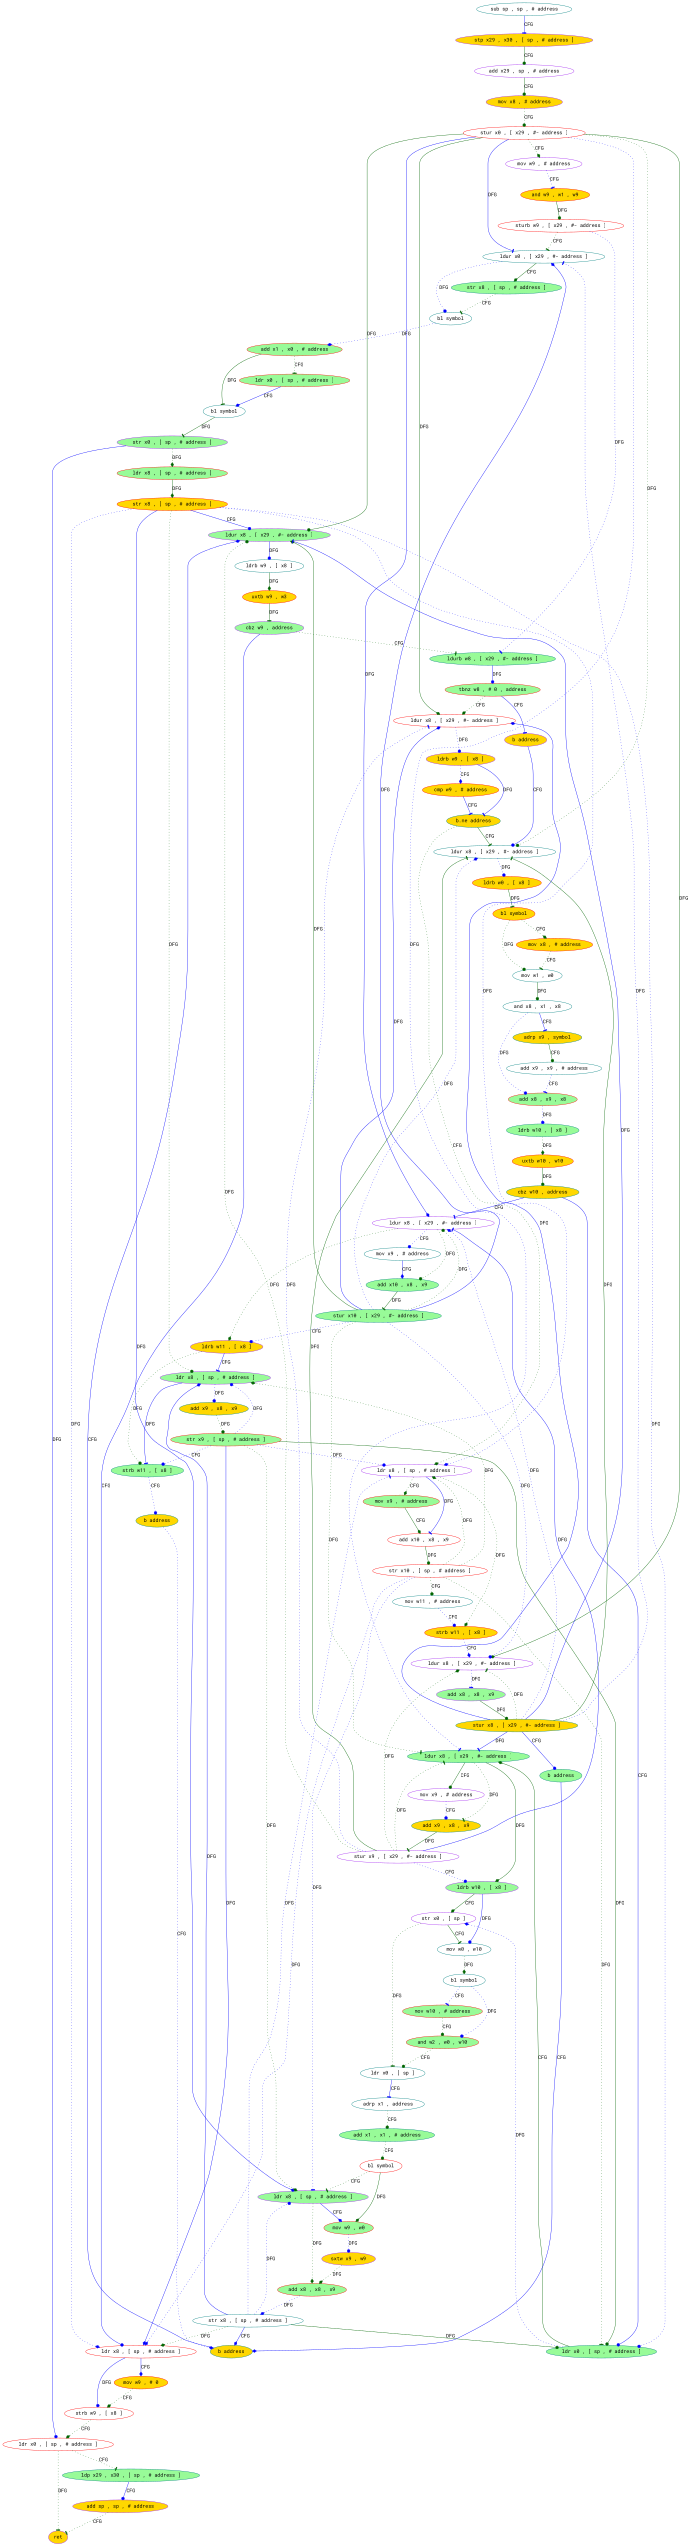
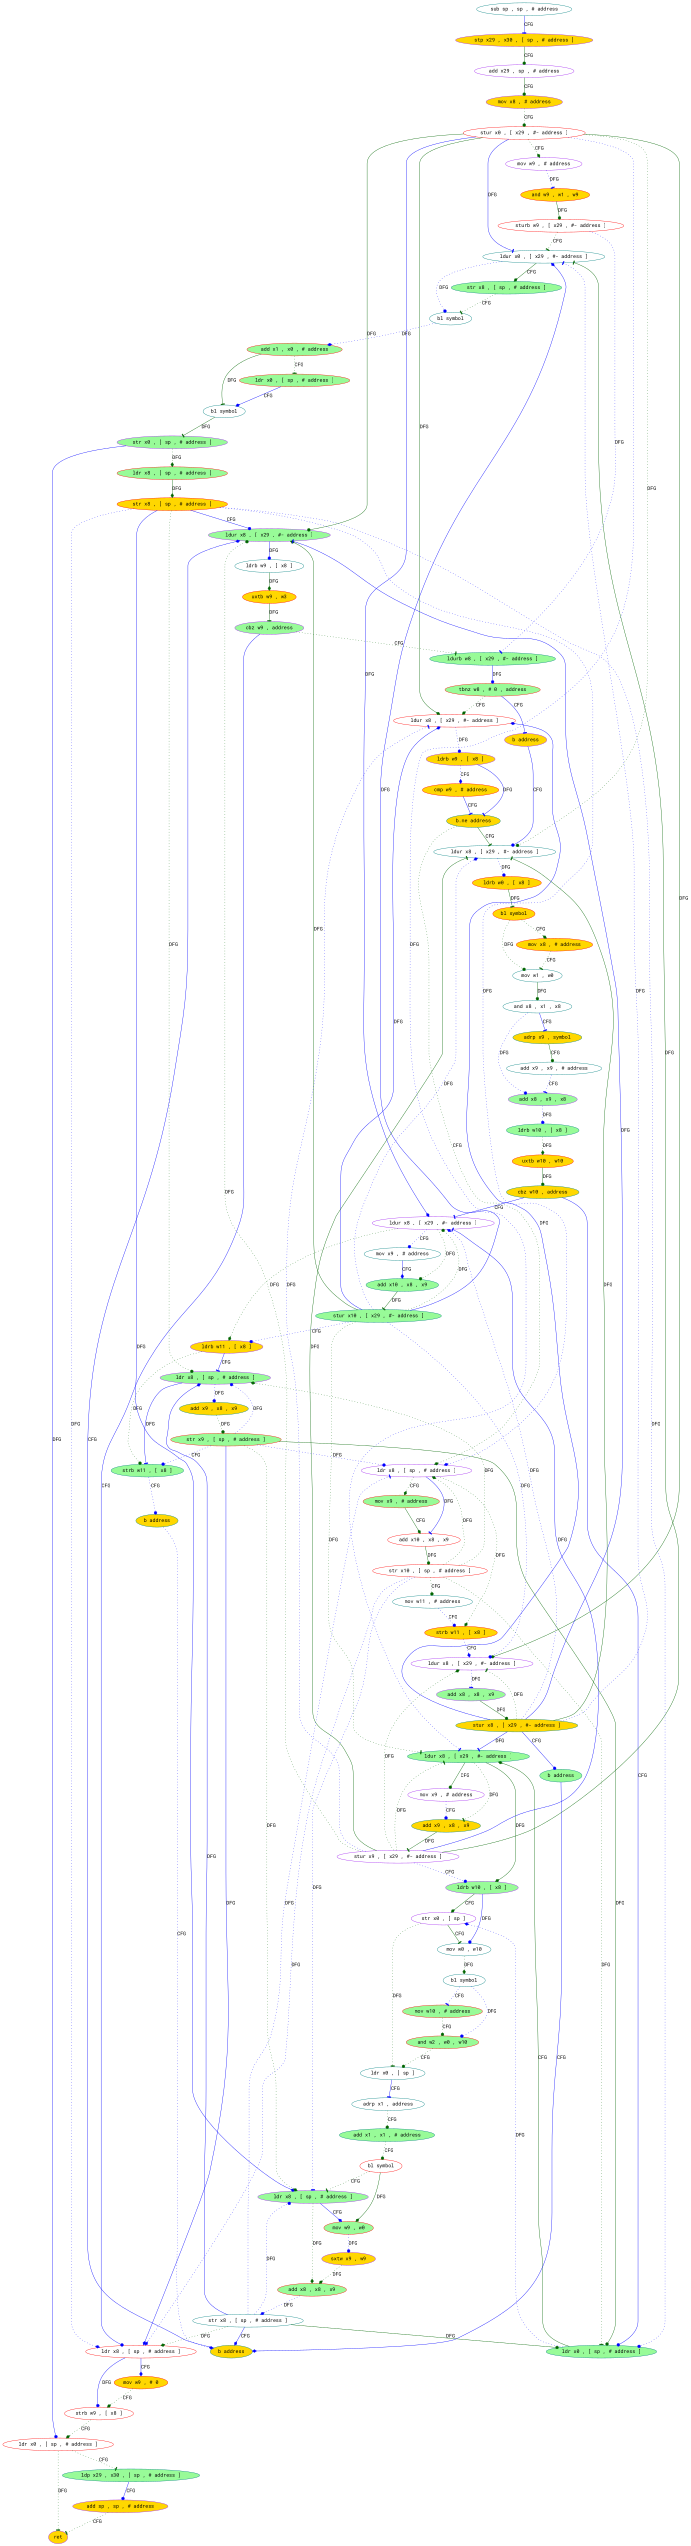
(554, 179) -> (554, 179)
(543, 1099) -> (543, 1099)
none -> (666, 1117)
